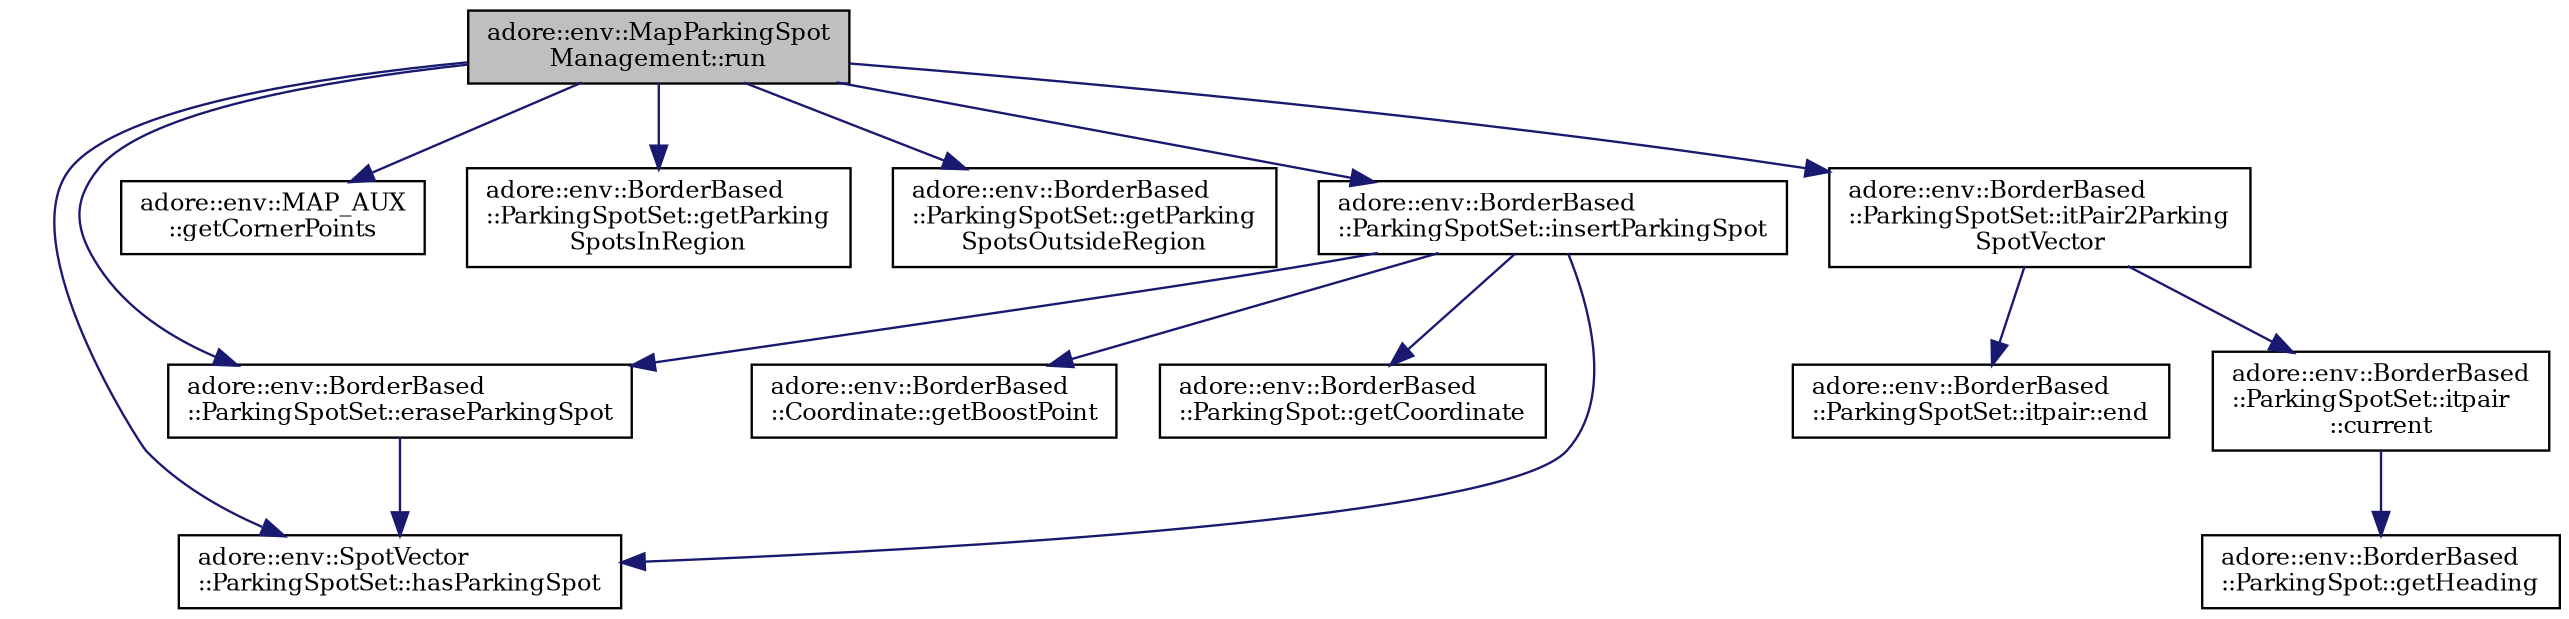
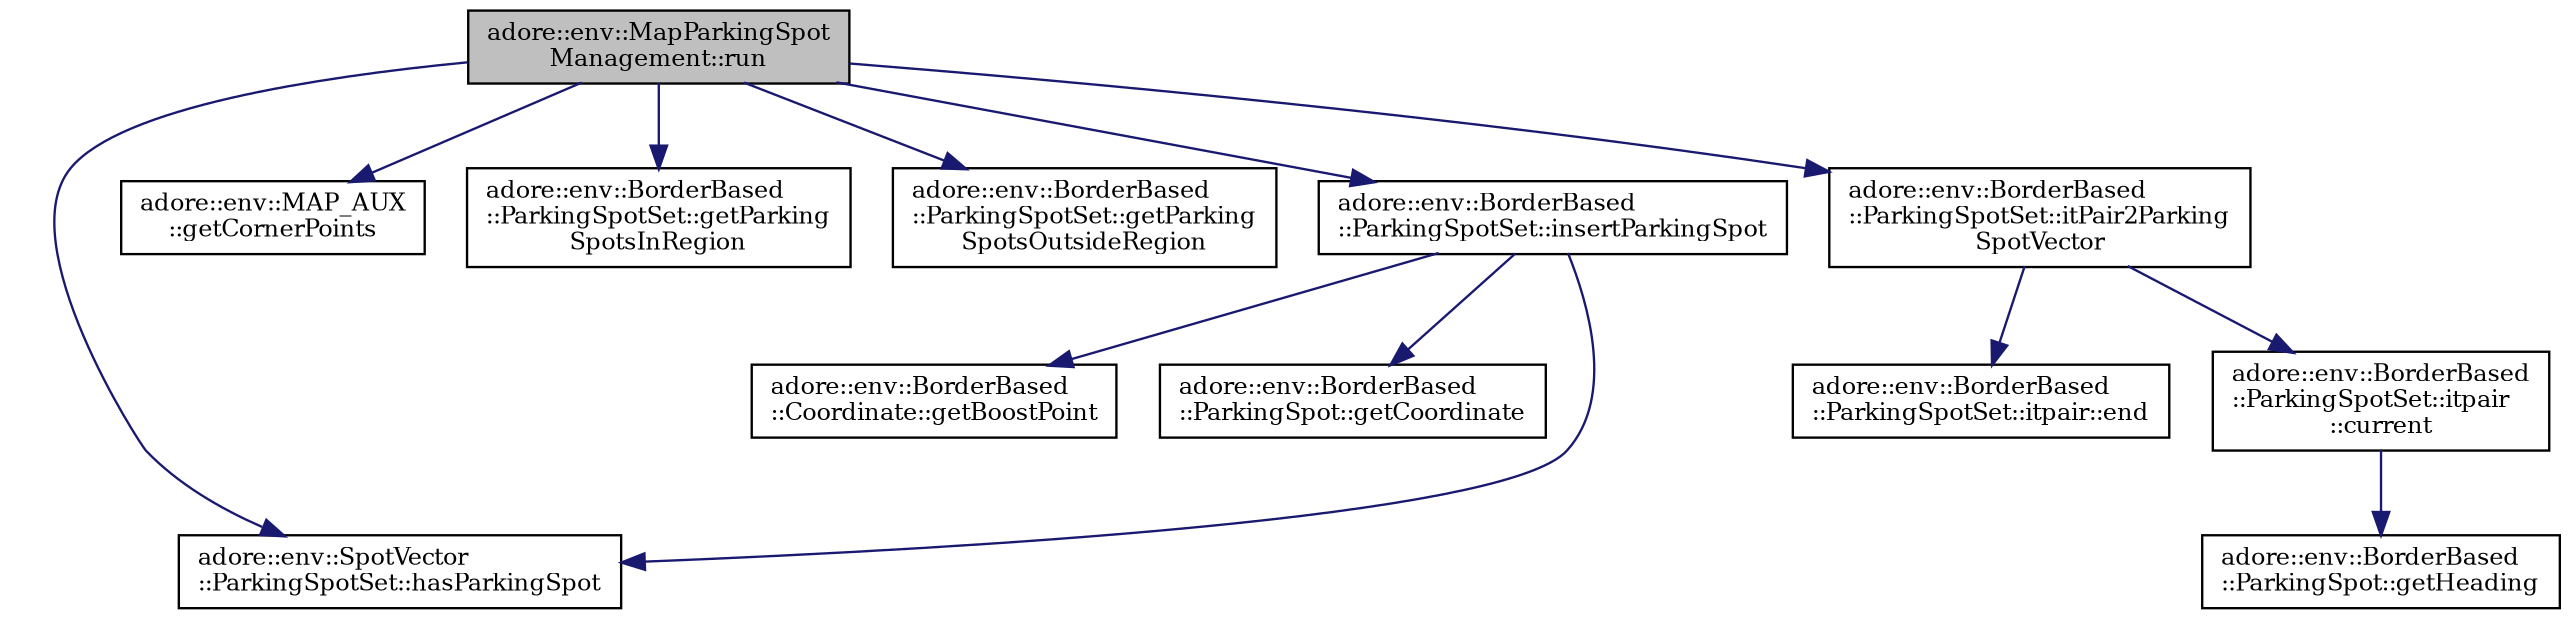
(400, 401) -> none
